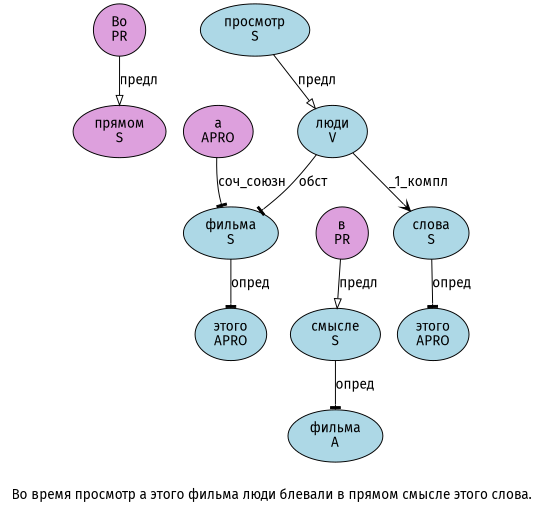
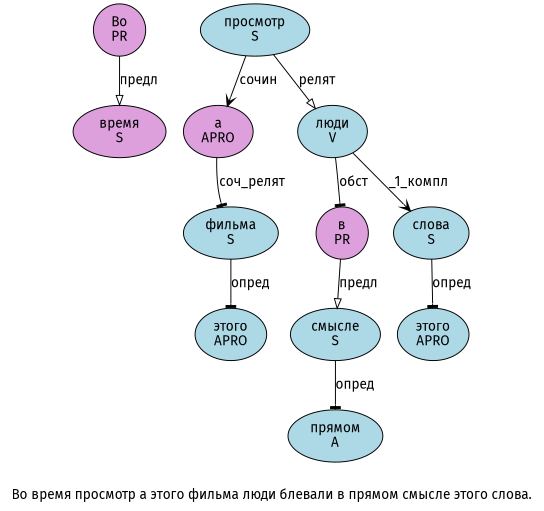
none -> (238, 76)
(317, 81) -> (317, 81)
(120, 132) -> (120, 132)
(252, 182) -> (252, 182)
(292, 184) -> (338, 180)
(335, 436) -> (335, 436)
